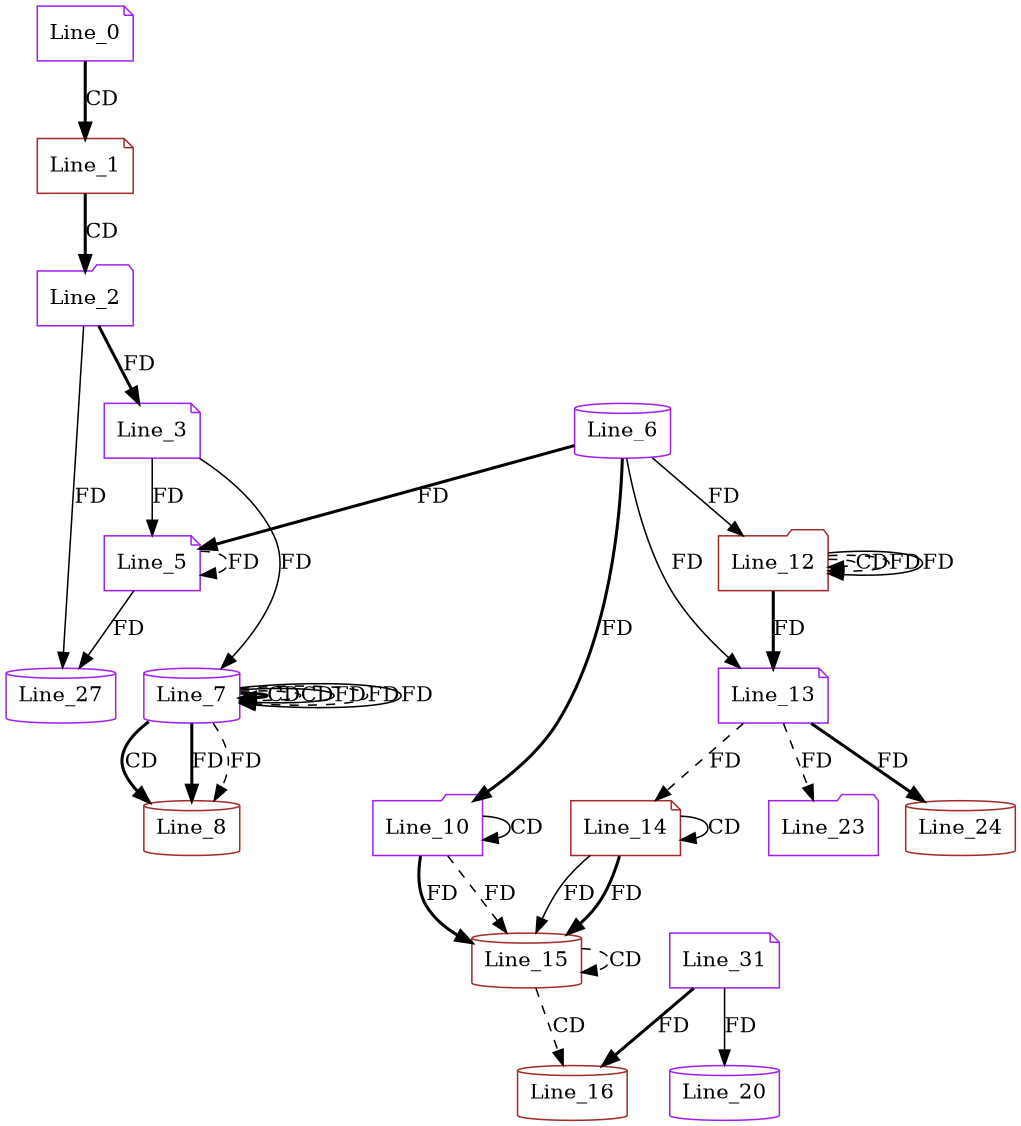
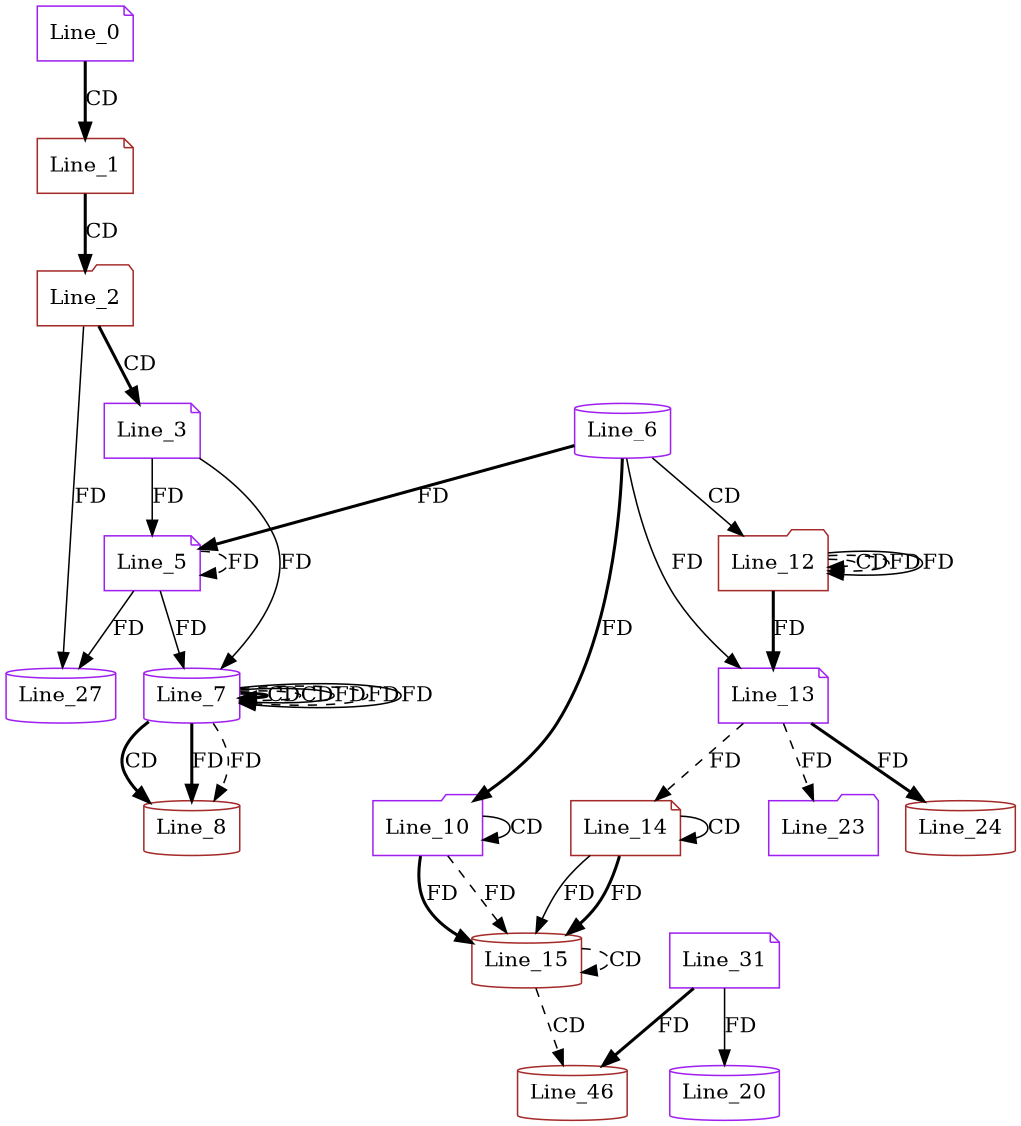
(85, 298) -> (85, 298)
(140, 365) -> (140, 365)
(725, 497) -> (725, 497)
none -> (170, 622)
(572, 1093) -> (572, 1093)
